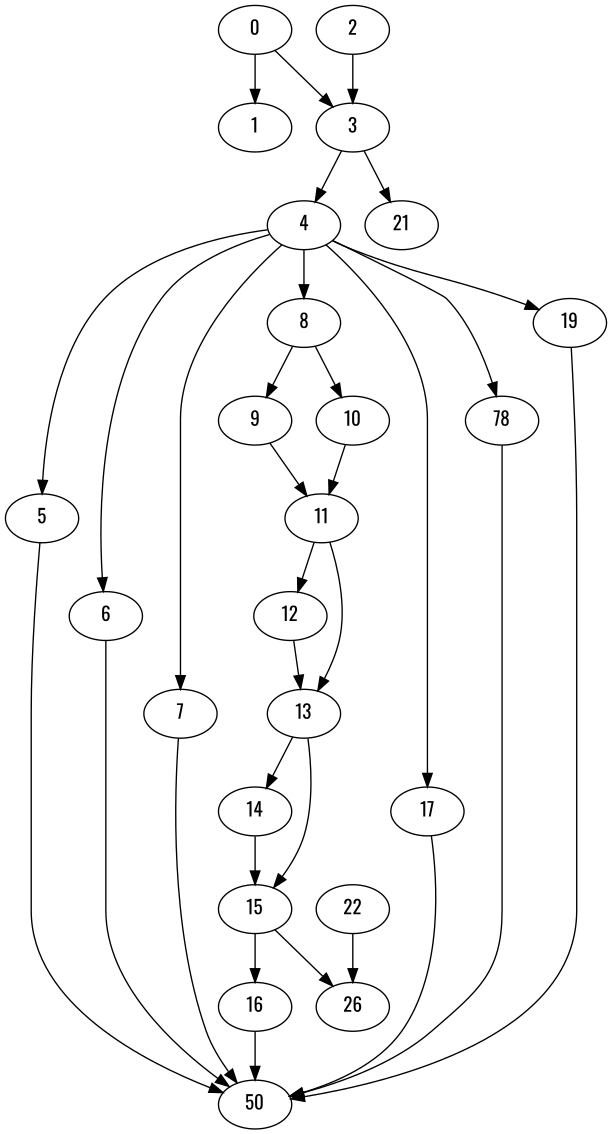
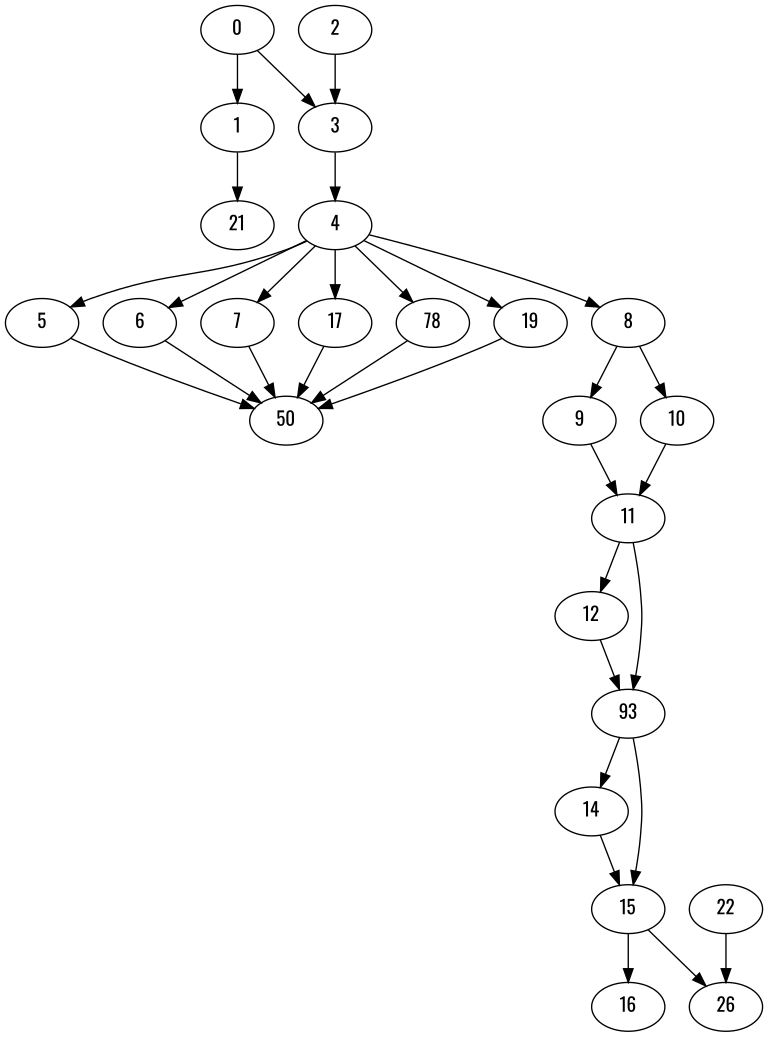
(374, 170) -> (237, 170)
(304, 714) -> (628, 714)
(255, 1049) -> none
